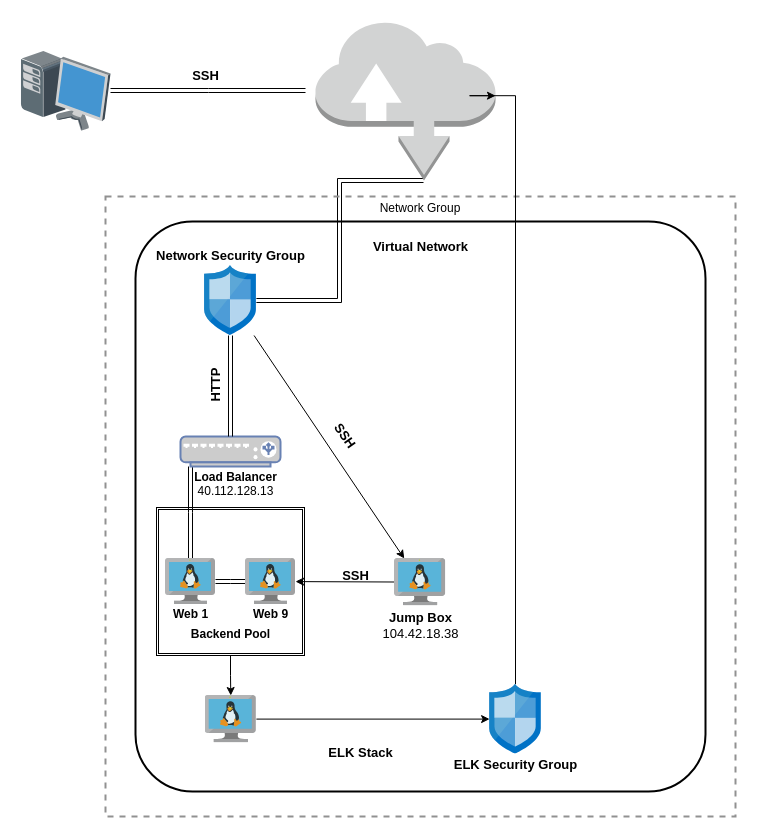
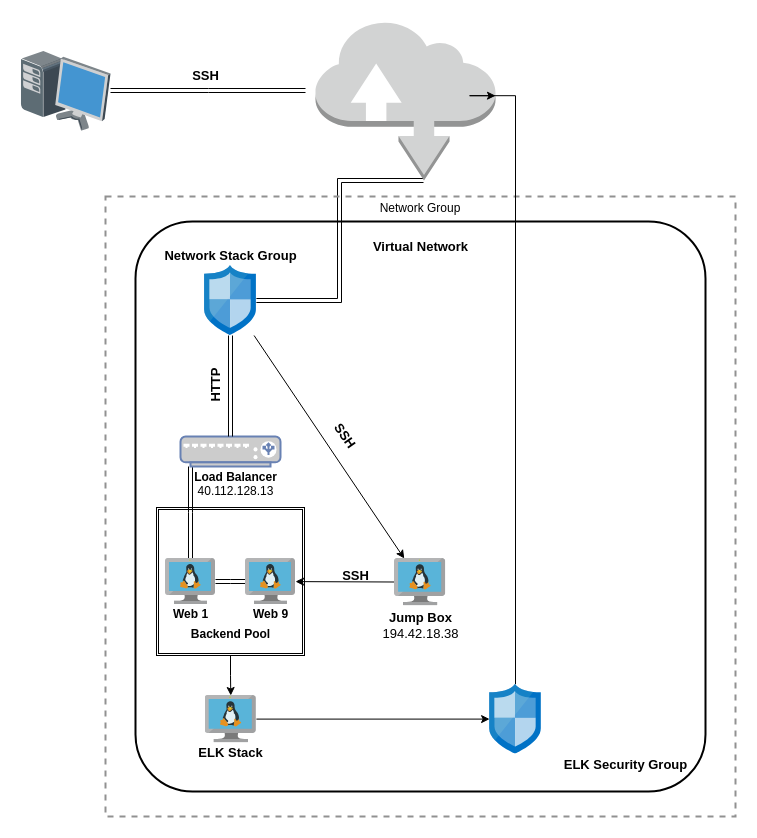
(231, 256) -> (231, 256)
(421, 626) -> (421, 626)
(361, 753) -> (231, 753)
(516, 764) -> (626, 764)
